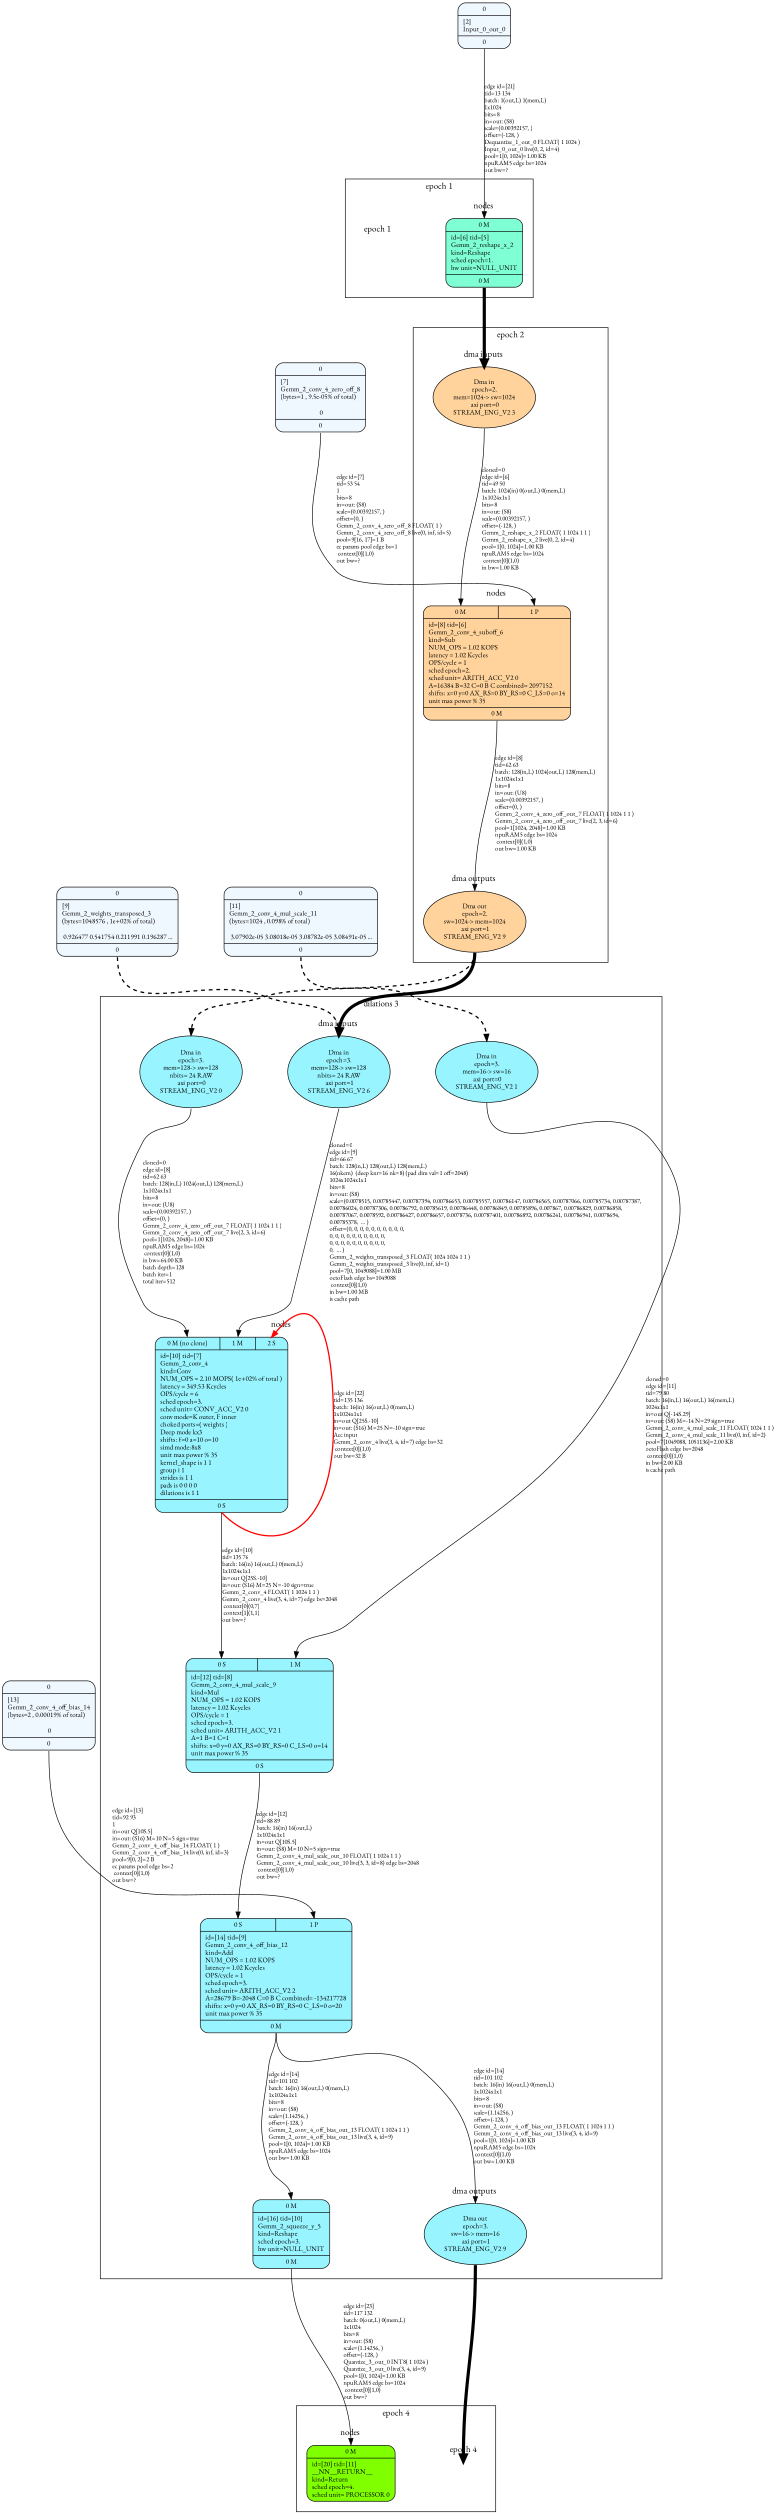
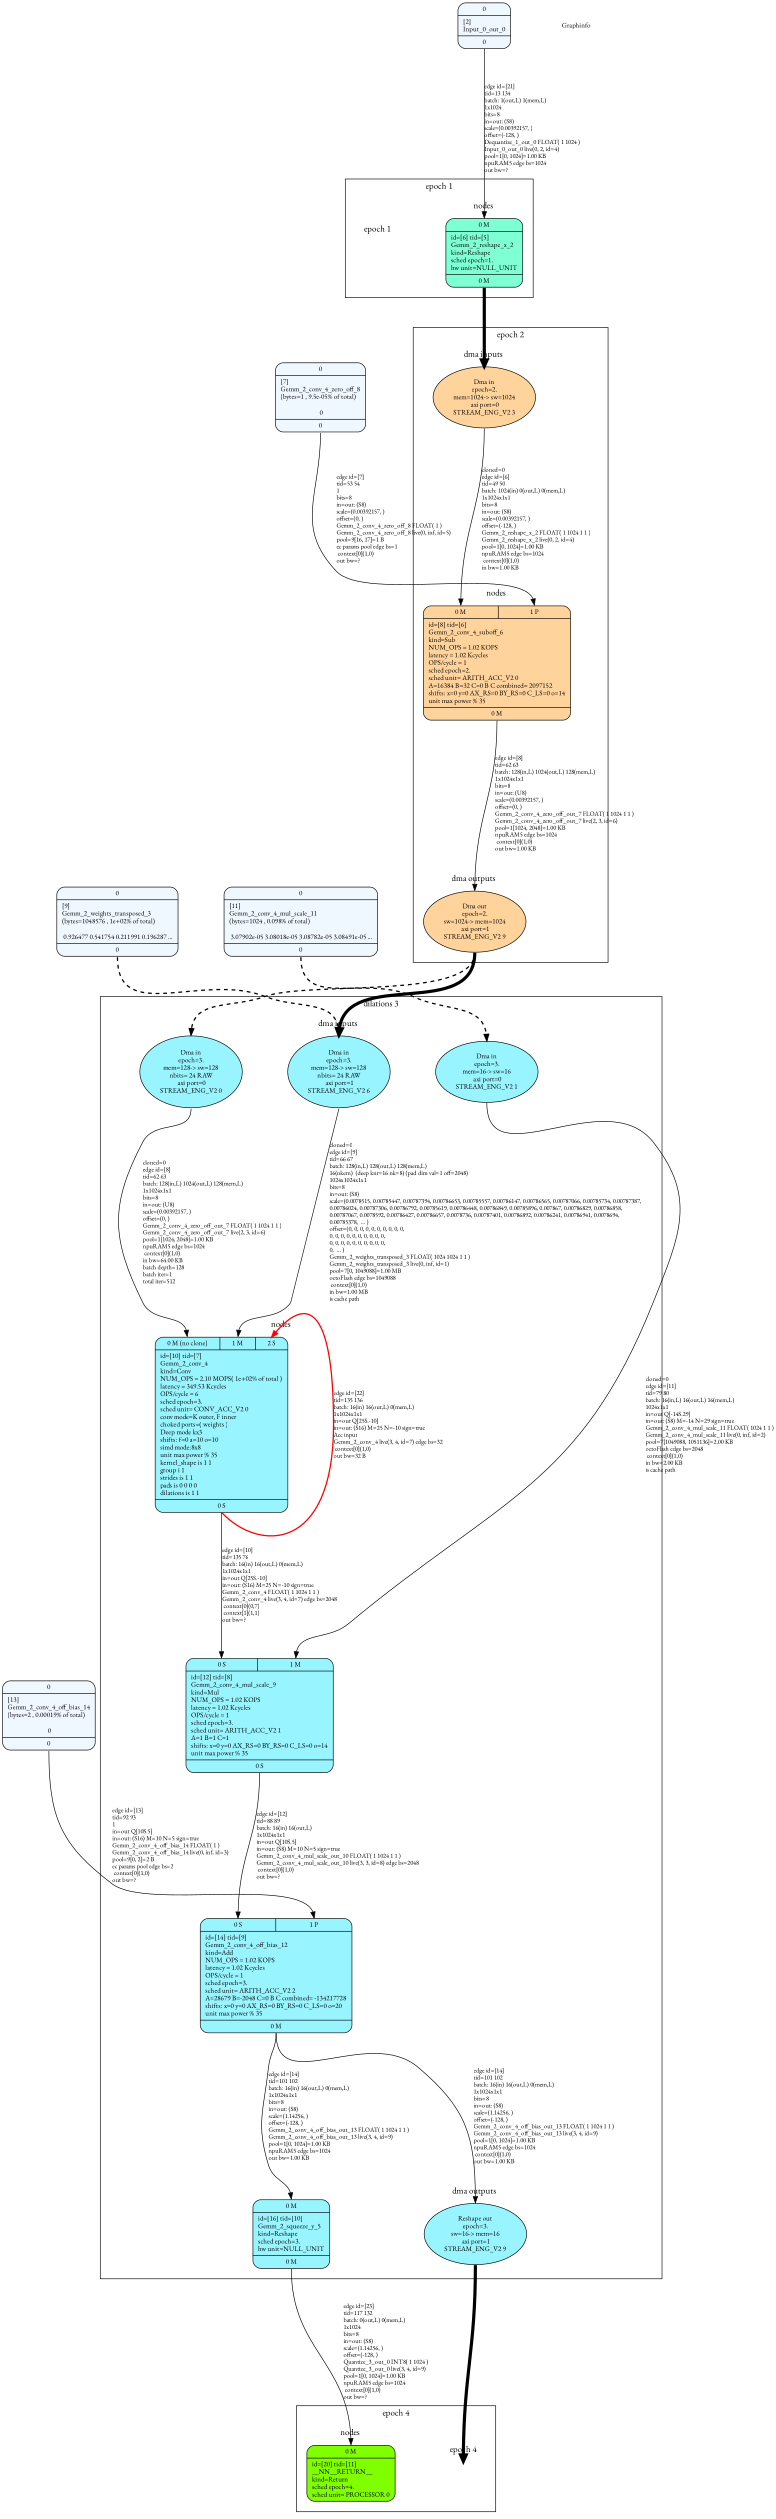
none -> (576, 26)
(475, 2234) -> (475, 2234)
